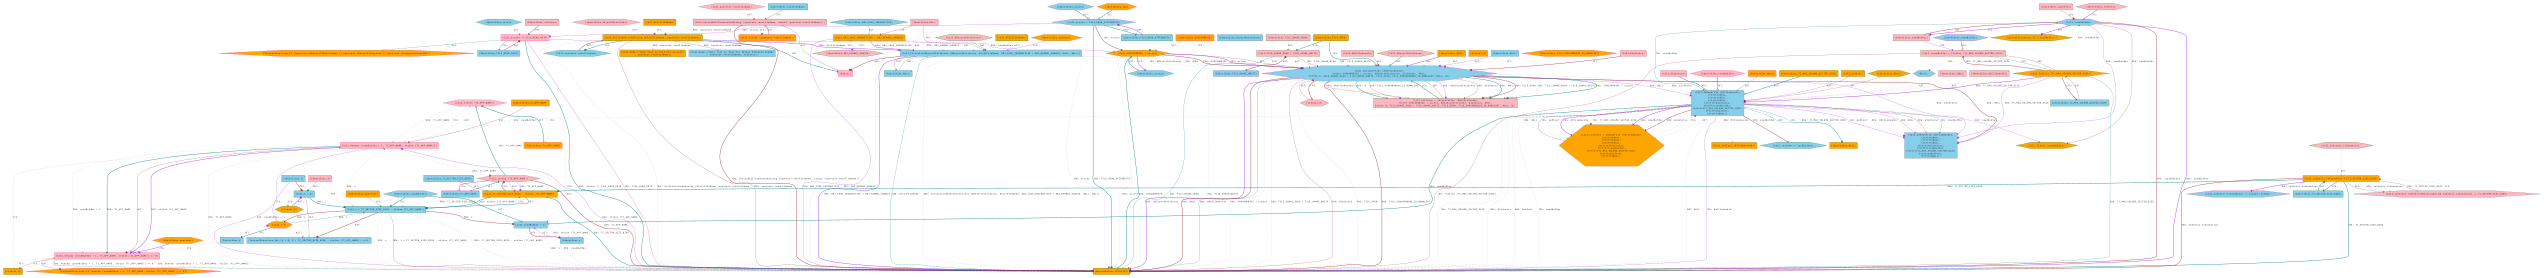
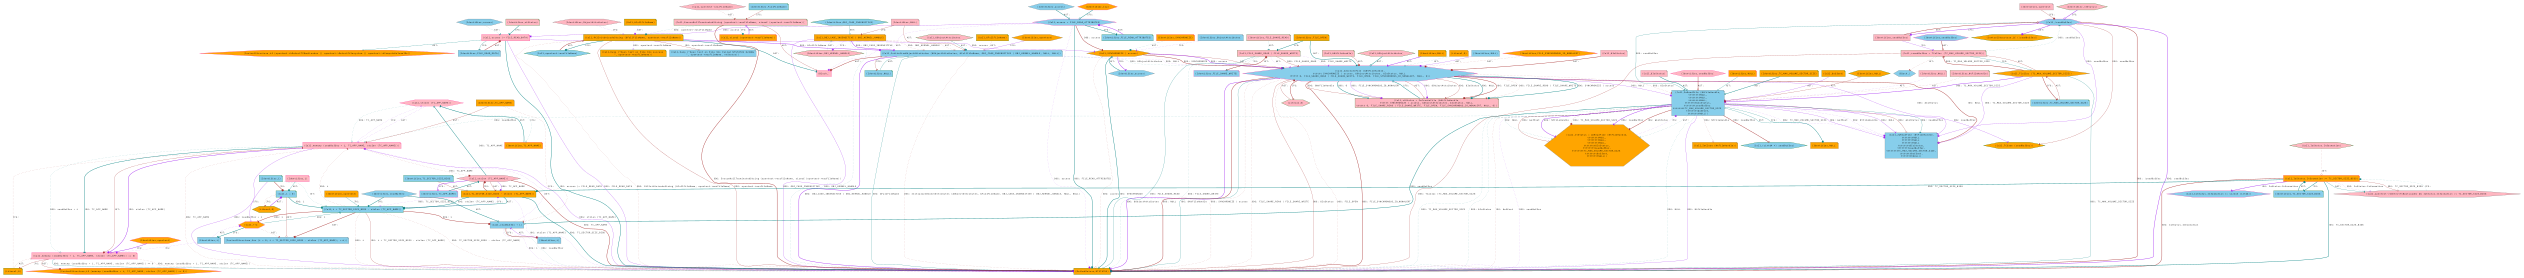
(1002, 45) -> (980, 45)
